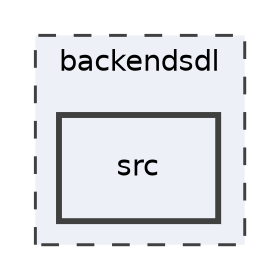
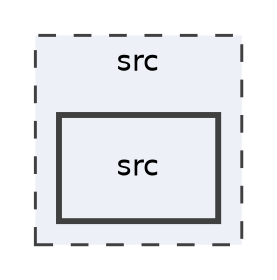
(140, 63) -> (139, 63)
